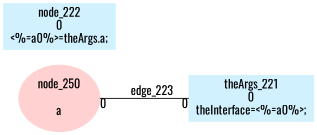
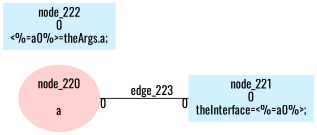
(59, 98) -> (59, 98)
(251, 98) -> (251, 98)
